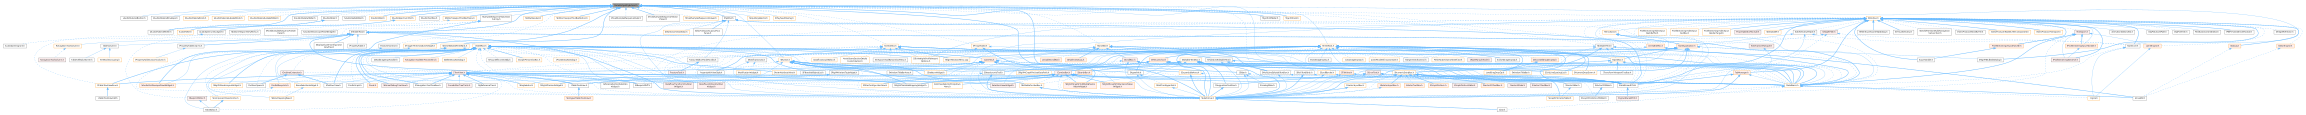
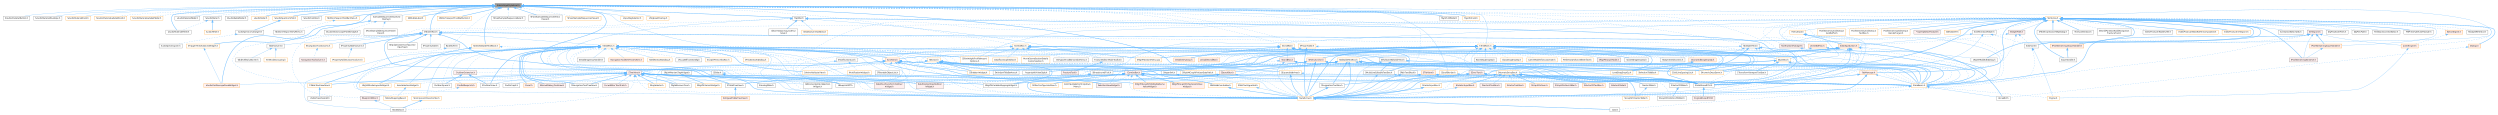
(389, 46) -> (452, 46)
(2212, 73) -> (2435, 38)
(1968, 91) -> (1963, 92)
